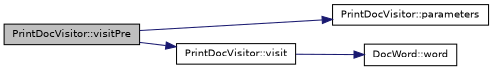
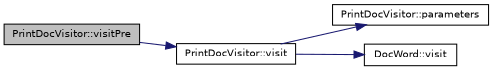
(231, 25) -> (318, 35)
(411, 55) -> (411, 55)
